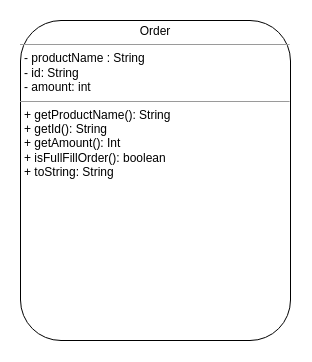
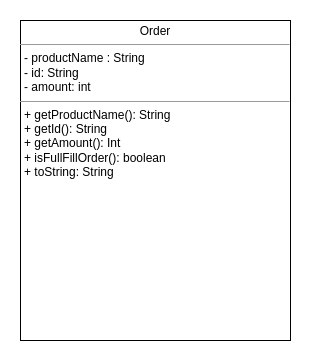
(156, 181) -> (156, 181)
